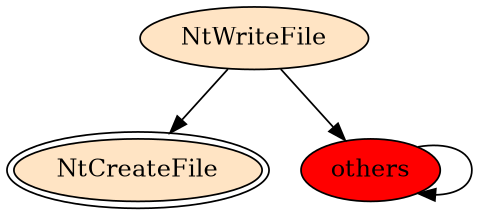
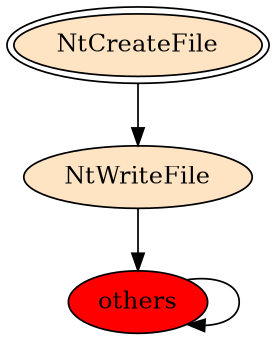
(205, 94) -> (138, 105)
